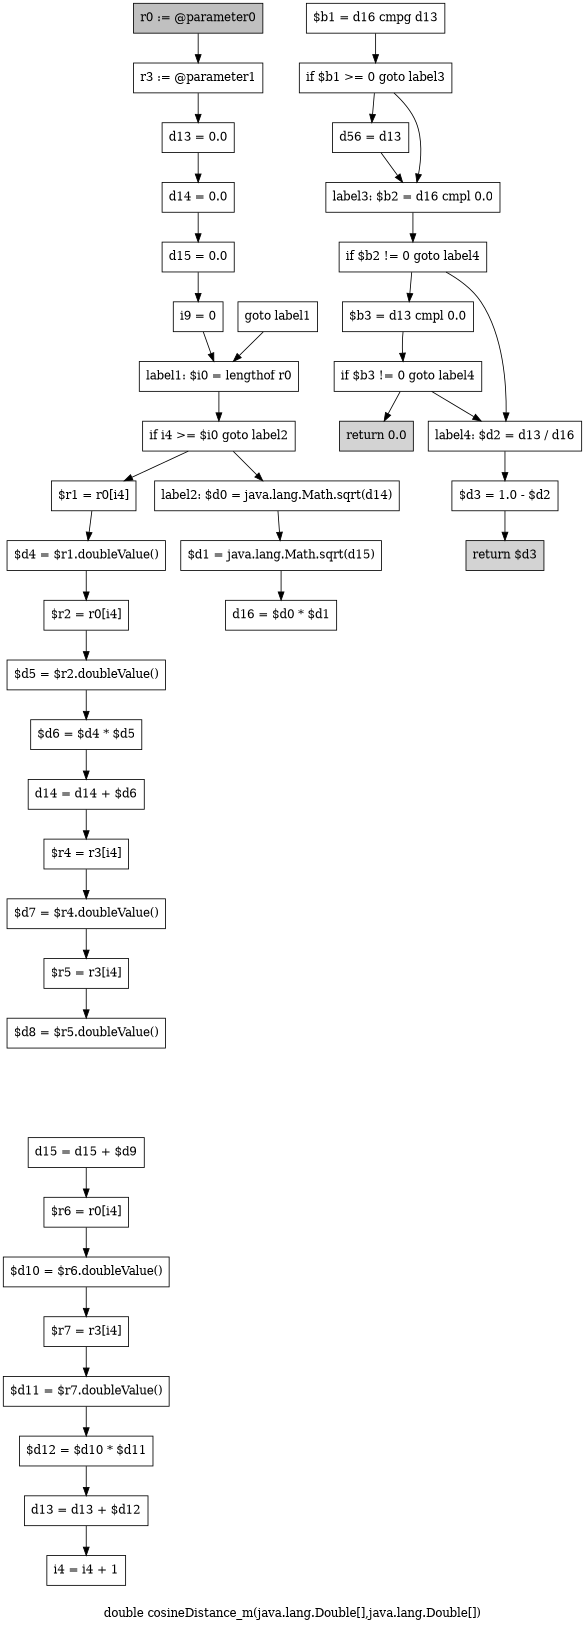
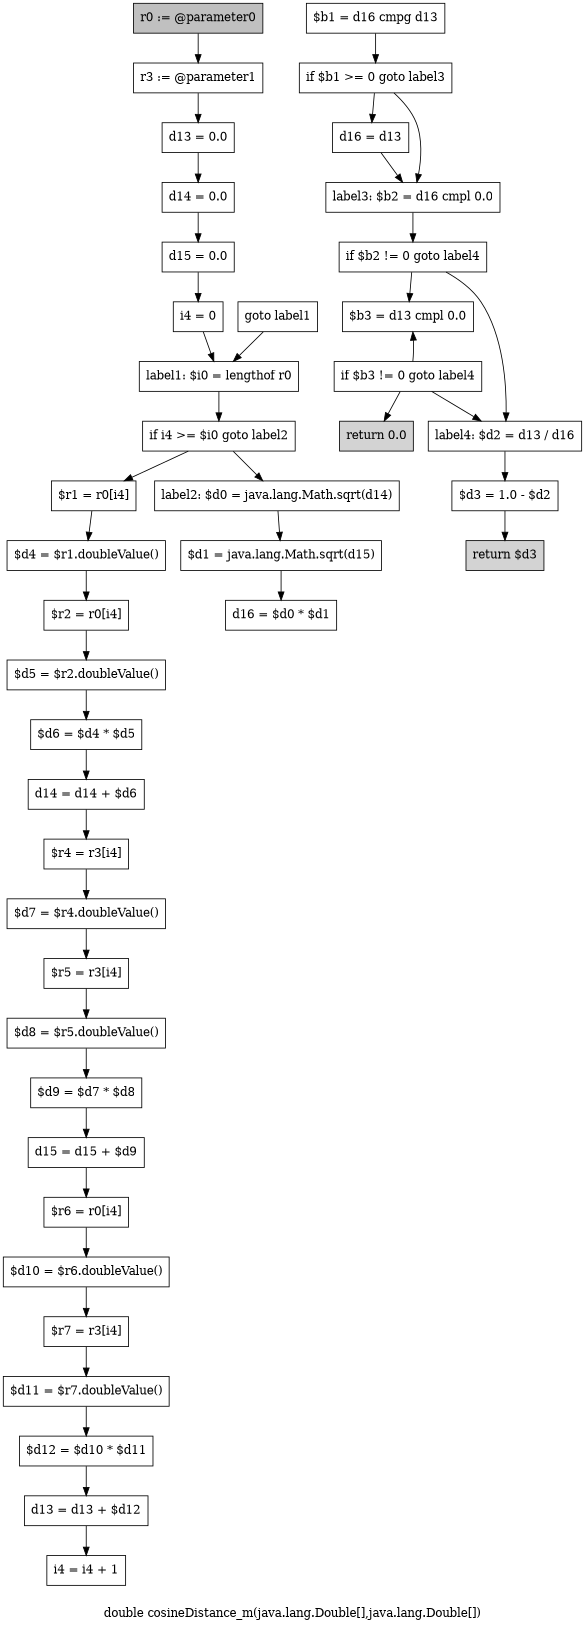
(371, 138) -> (371, 138)
(198, 317) -> (198, 317)
(402, 343) -> (413, 351)
none -> (86, 1093)
